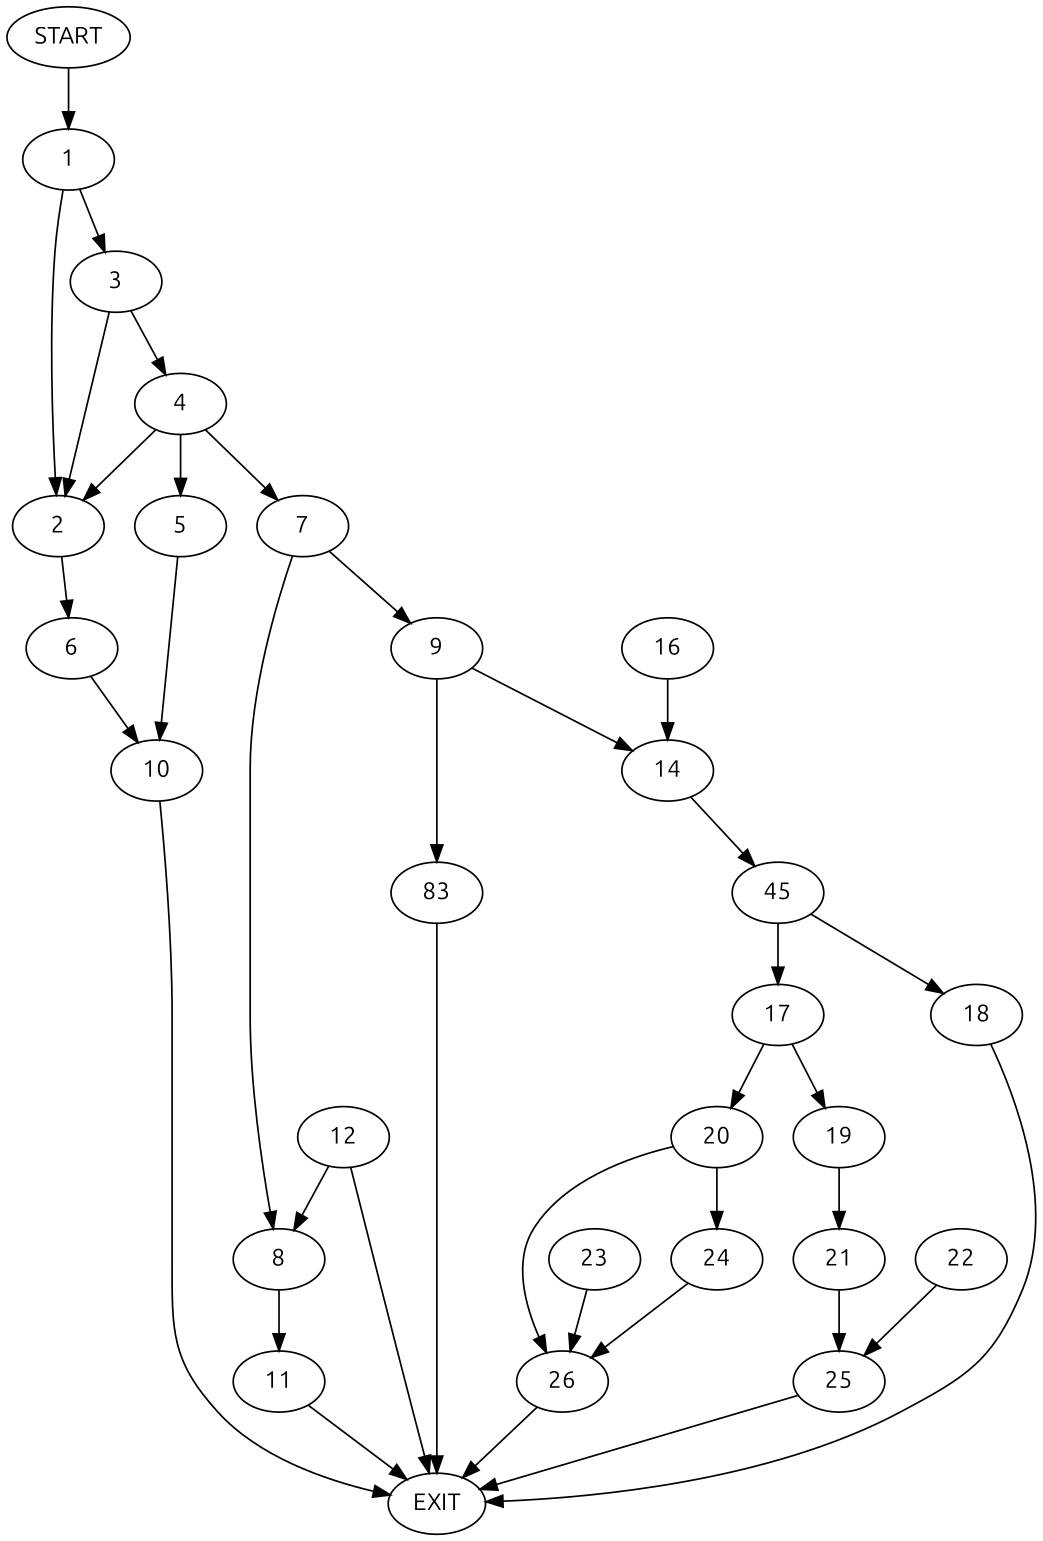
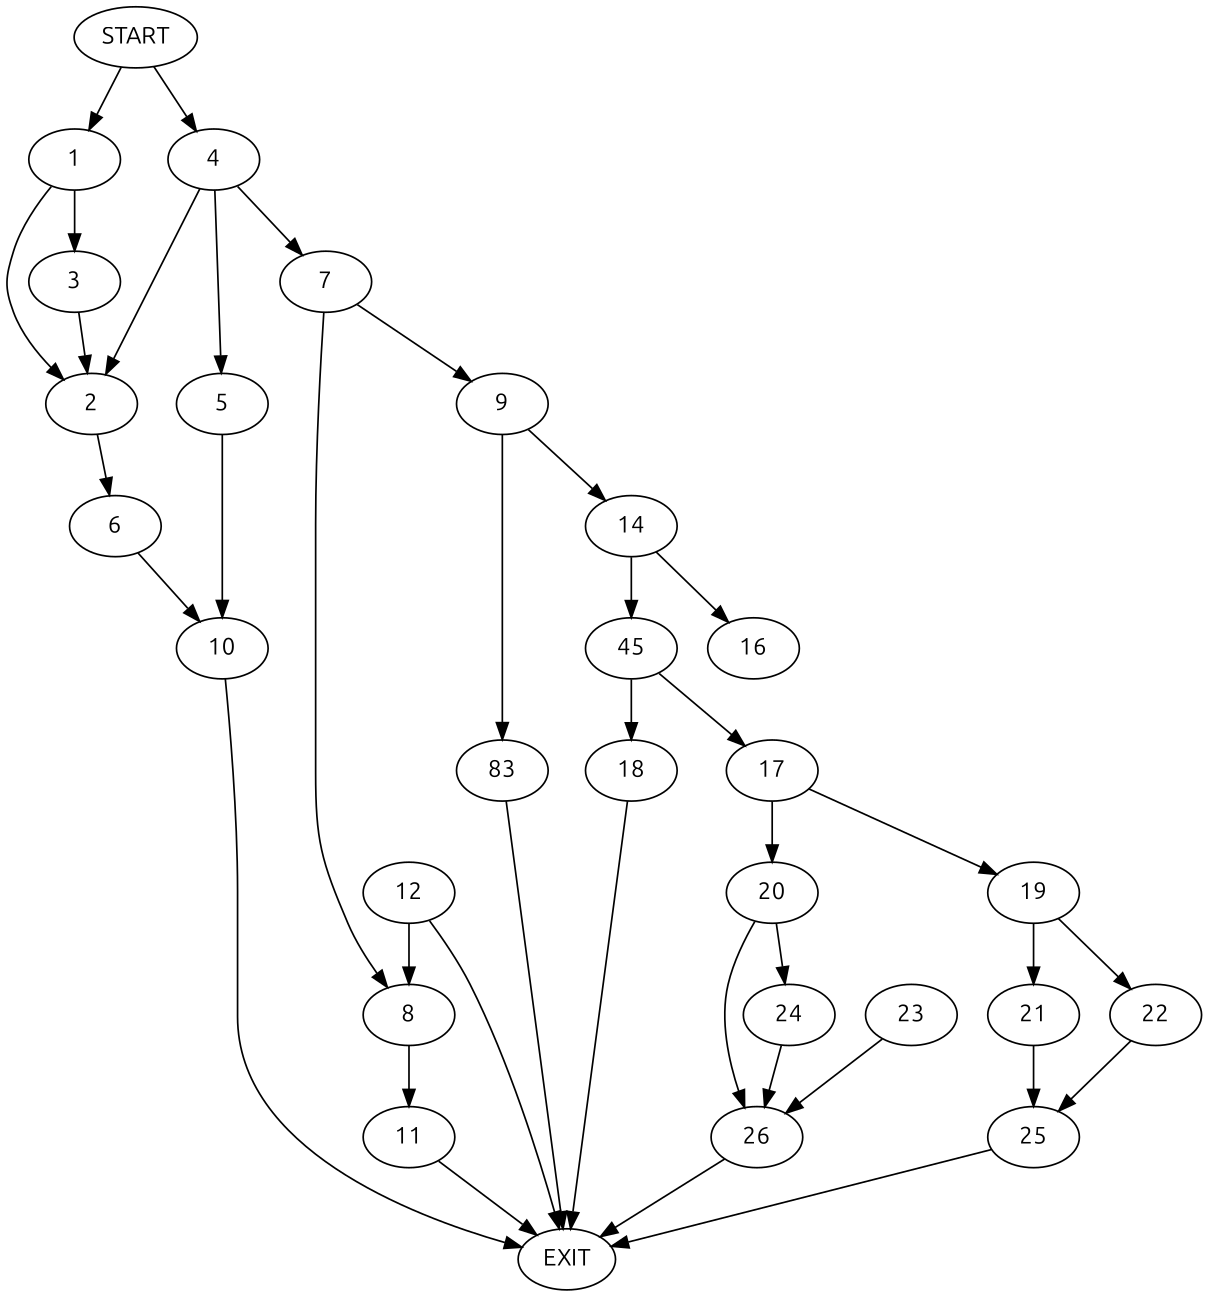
(144, 335) -> (170, 92)
(668, 701) -> (686, 581)
none -> (1088, 948)
